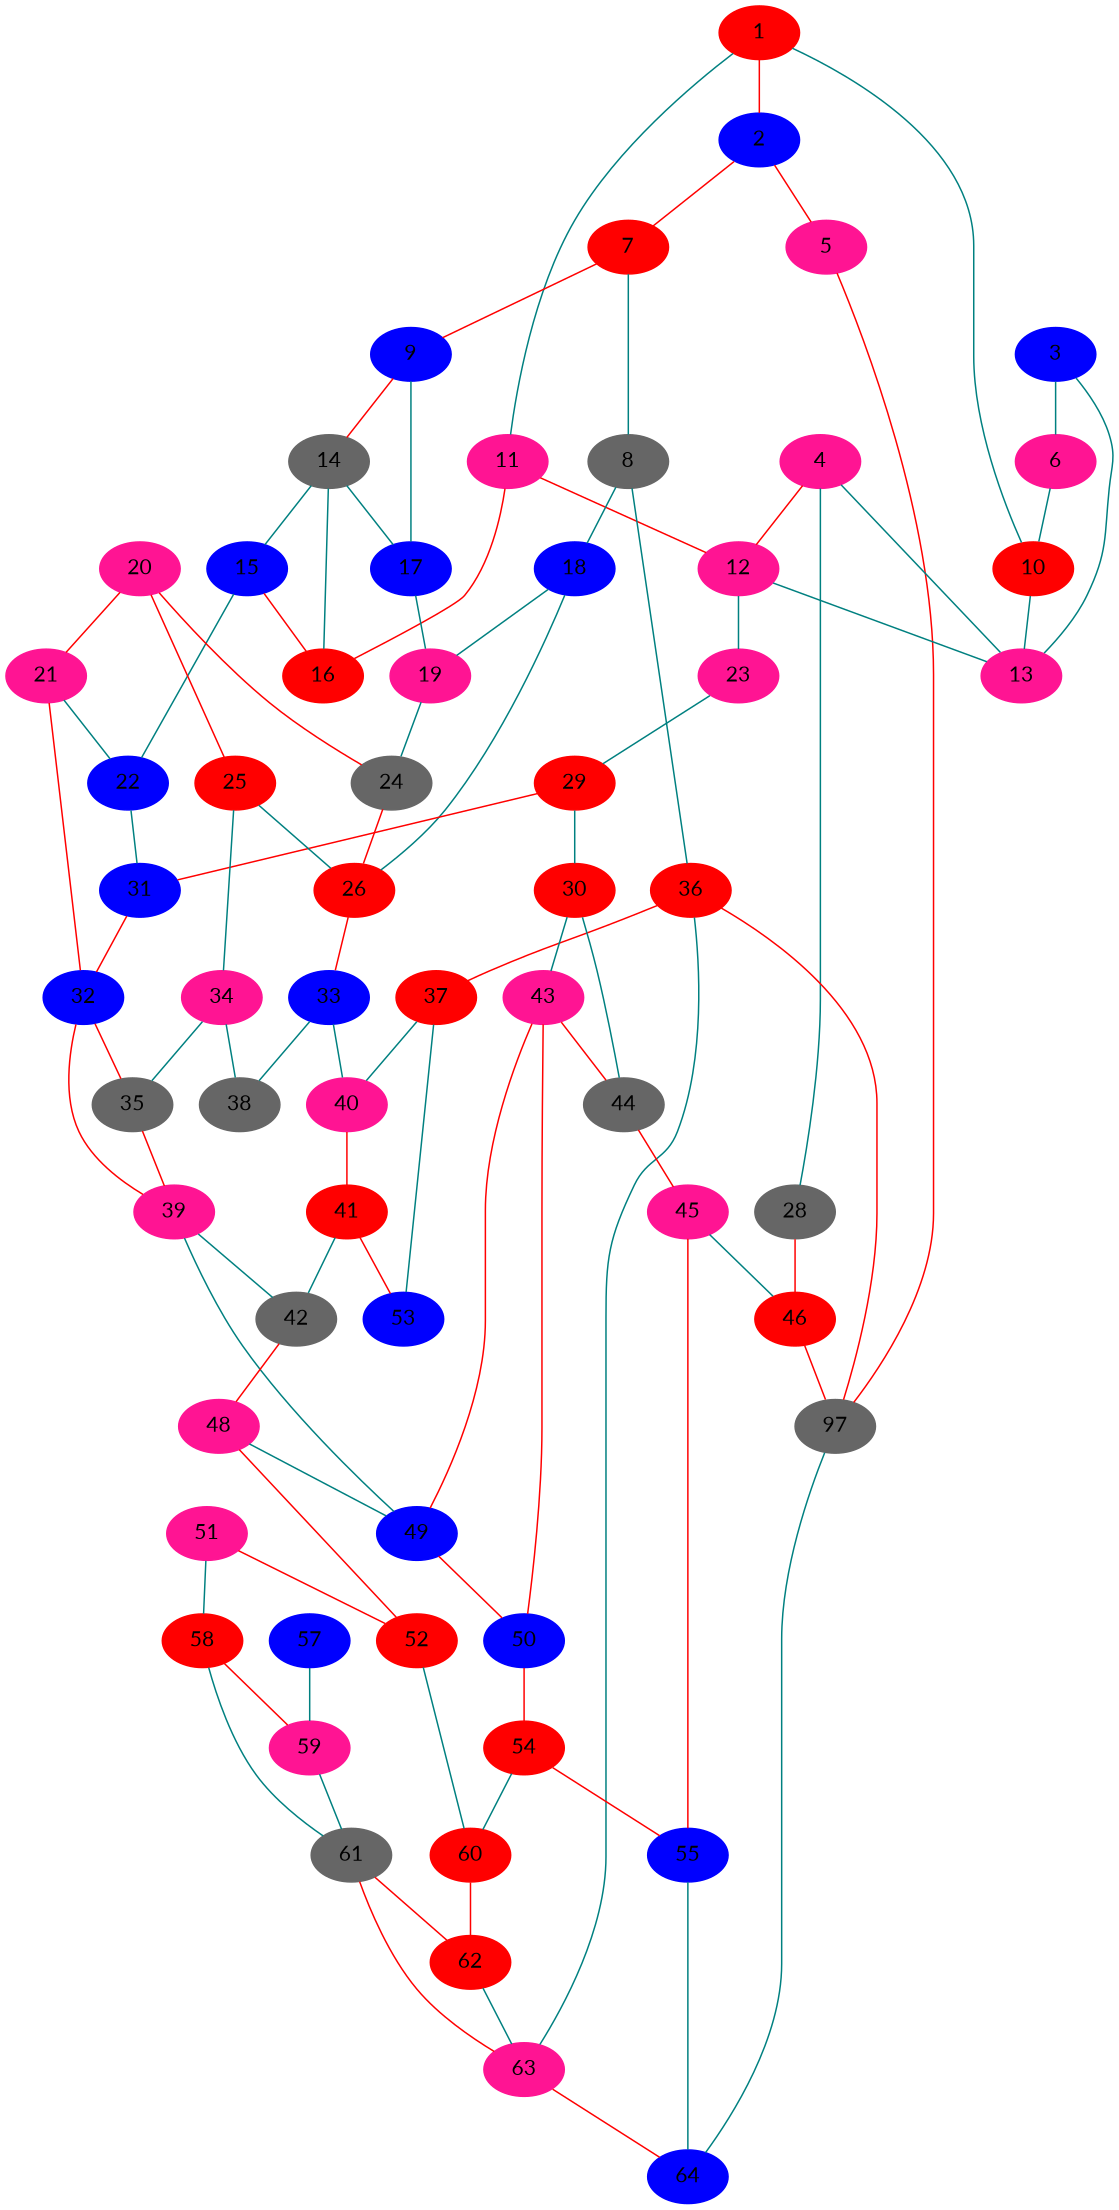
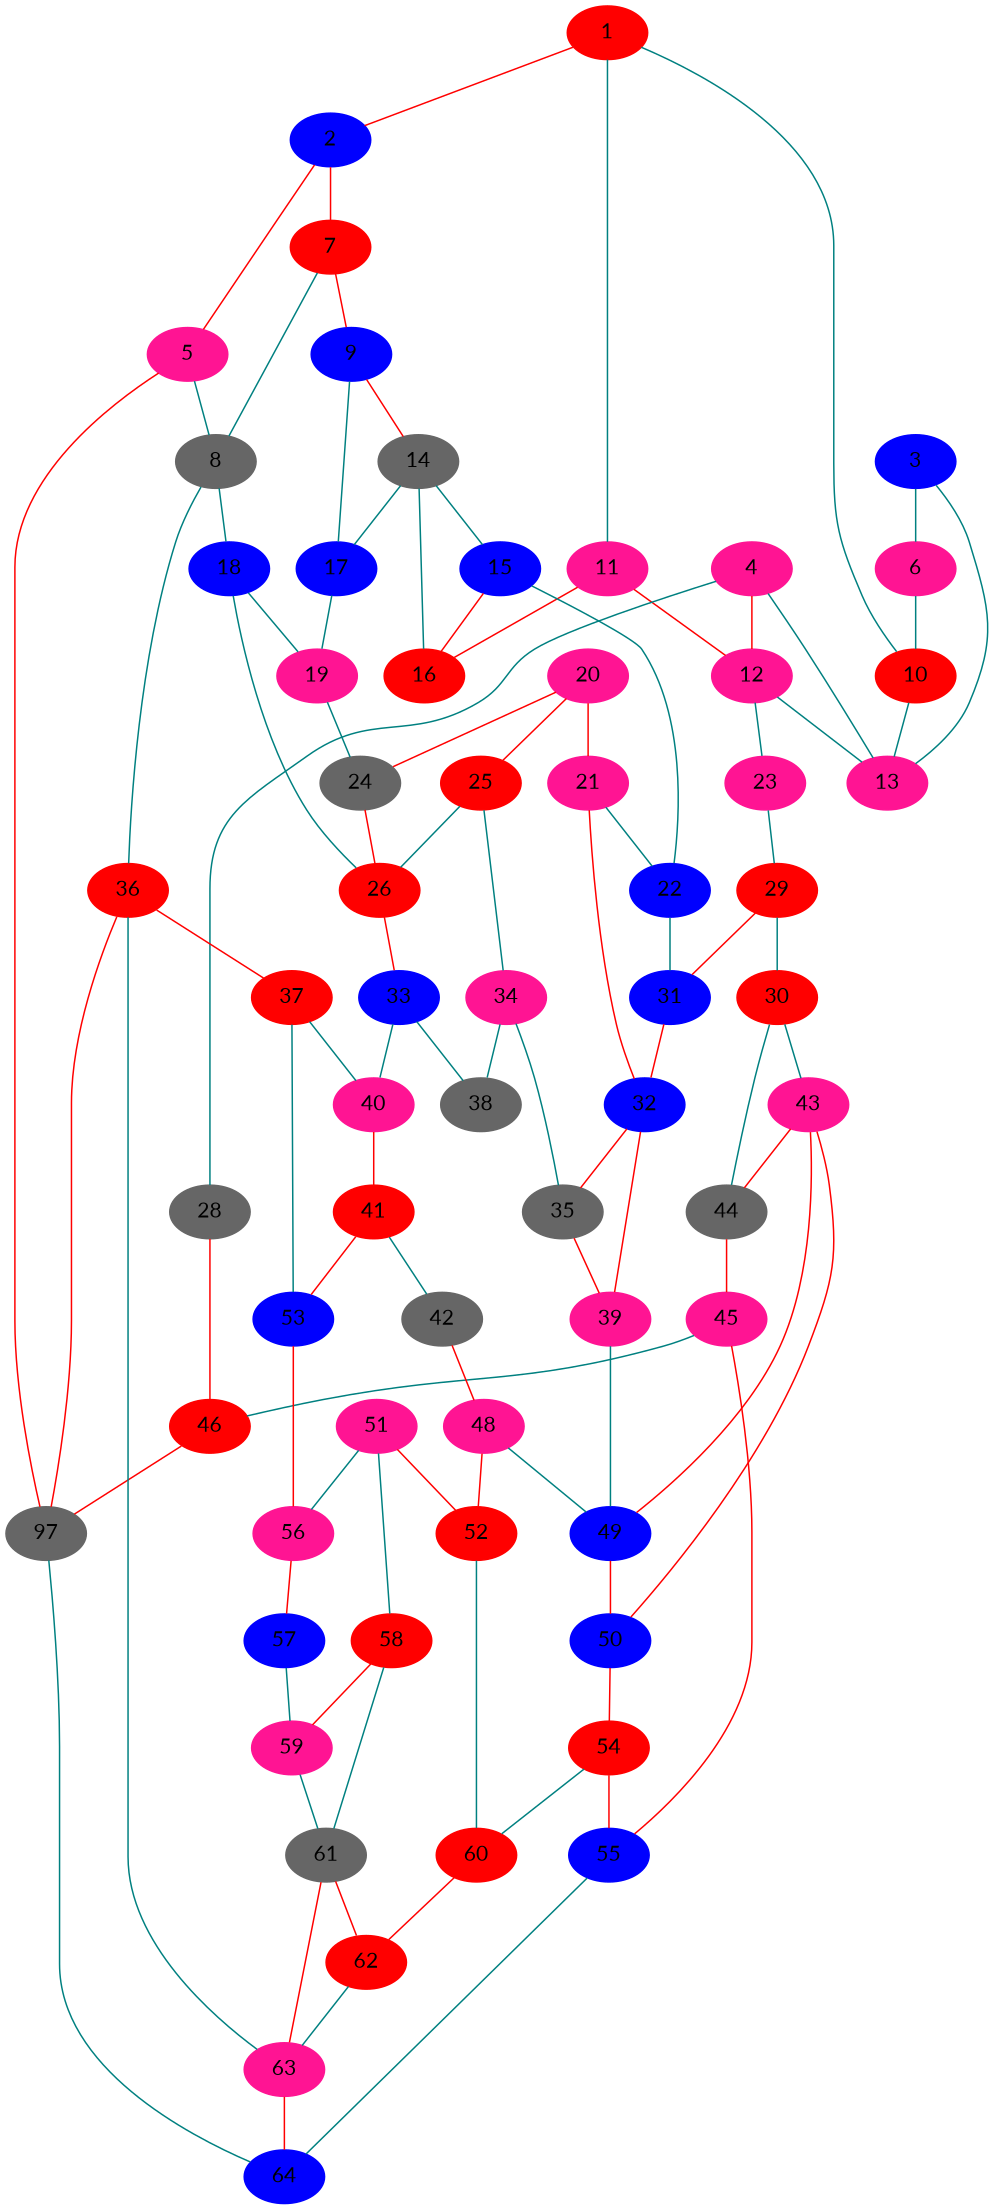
none -> (202, 408)
(235, 1266) -> none
none -> (293, 1534)
